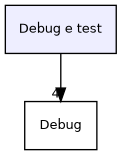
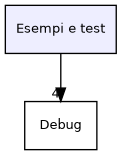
(61, 29) -> (61, 29)
